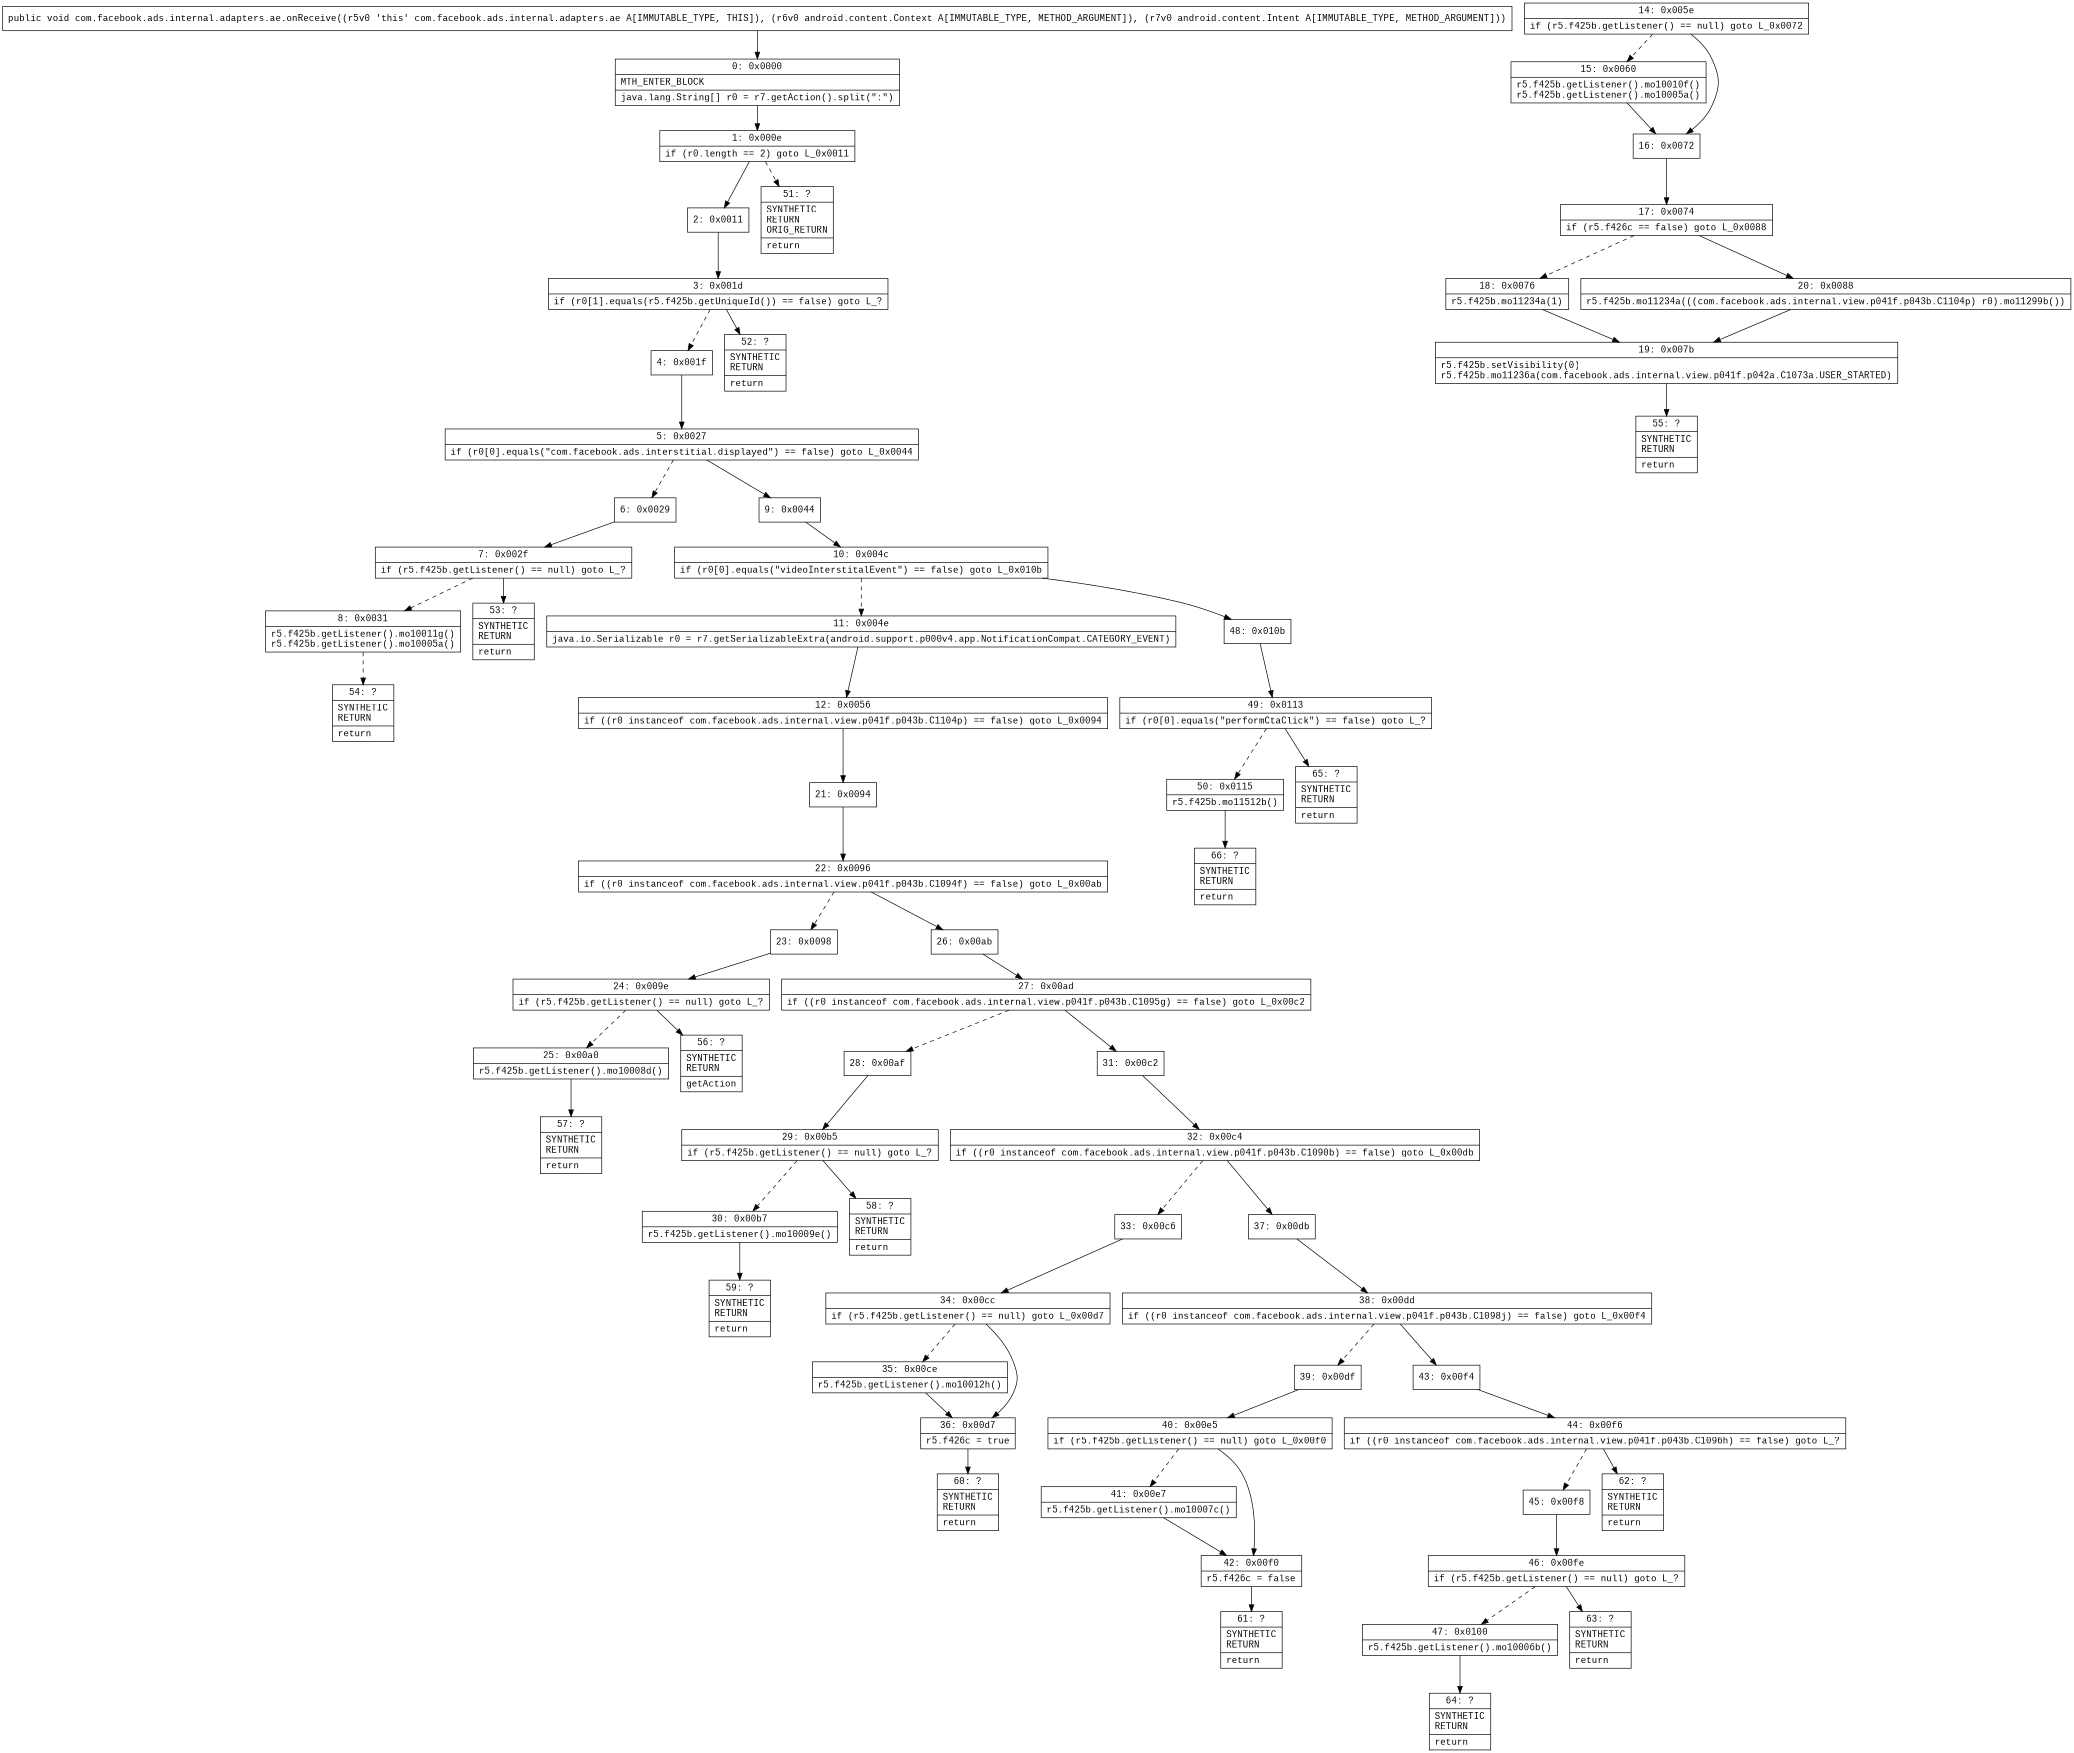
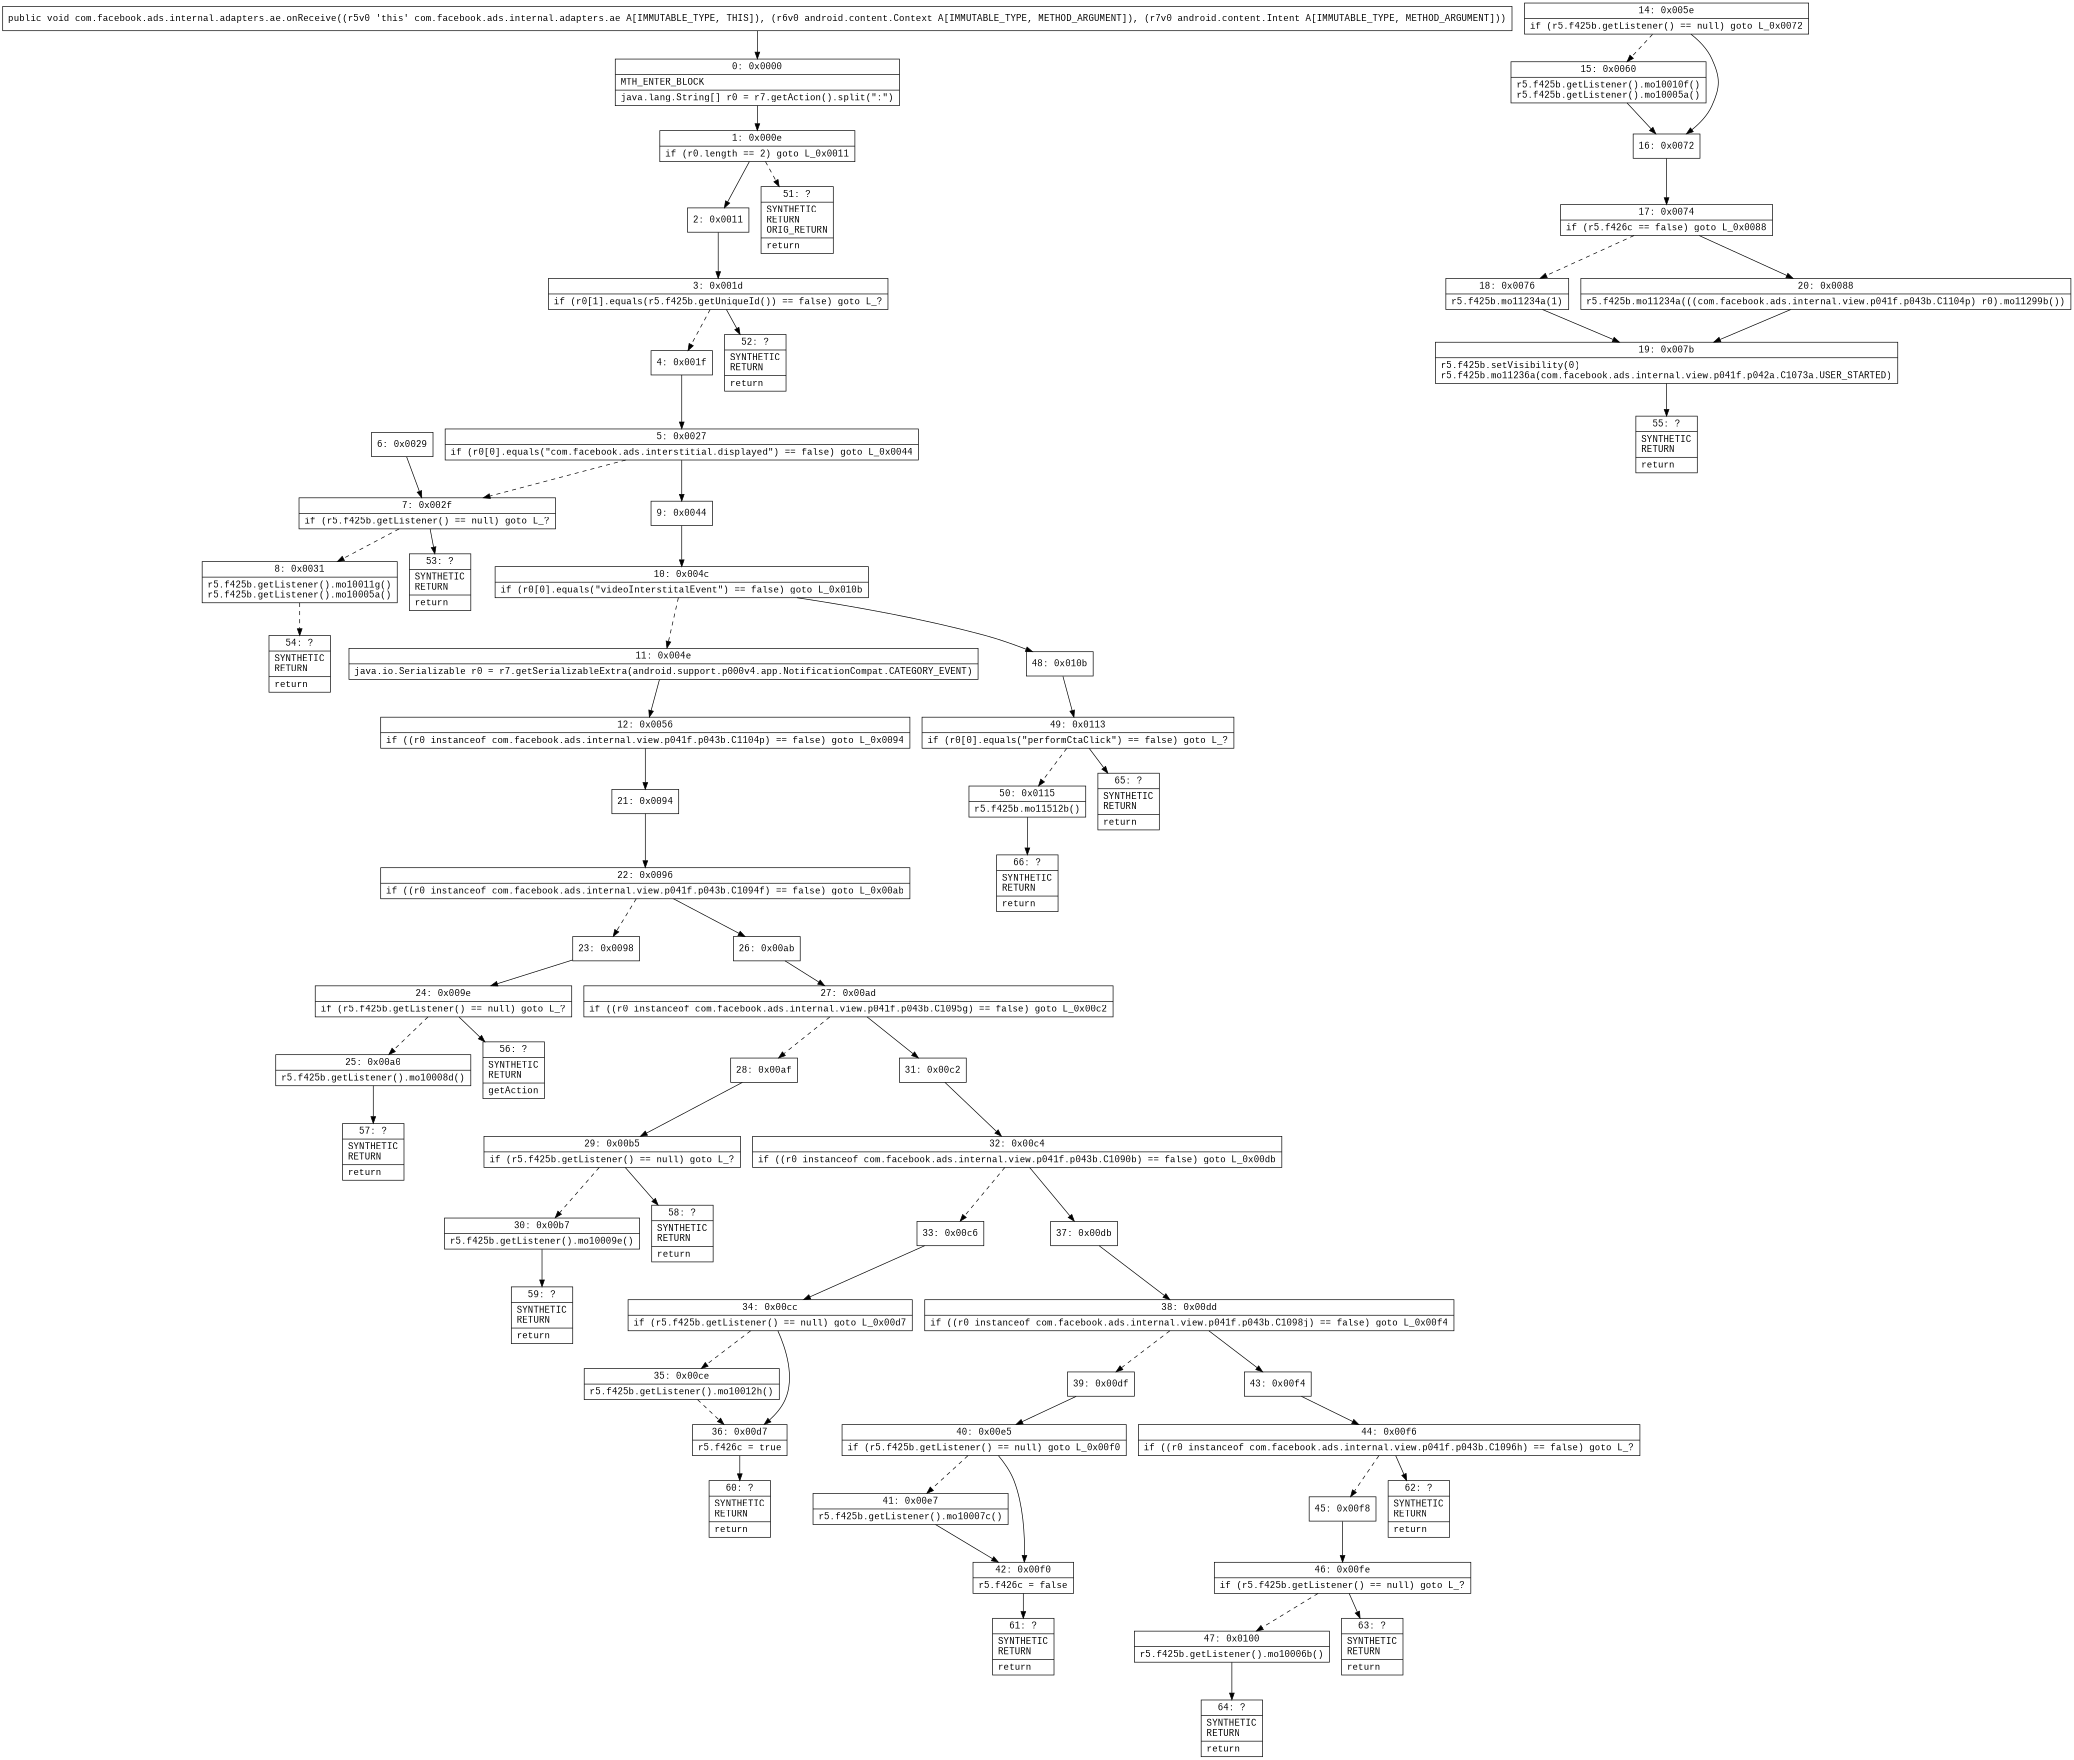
(664, 476) -> (558, 478)
(936, 1403) -> (708, 1410)
